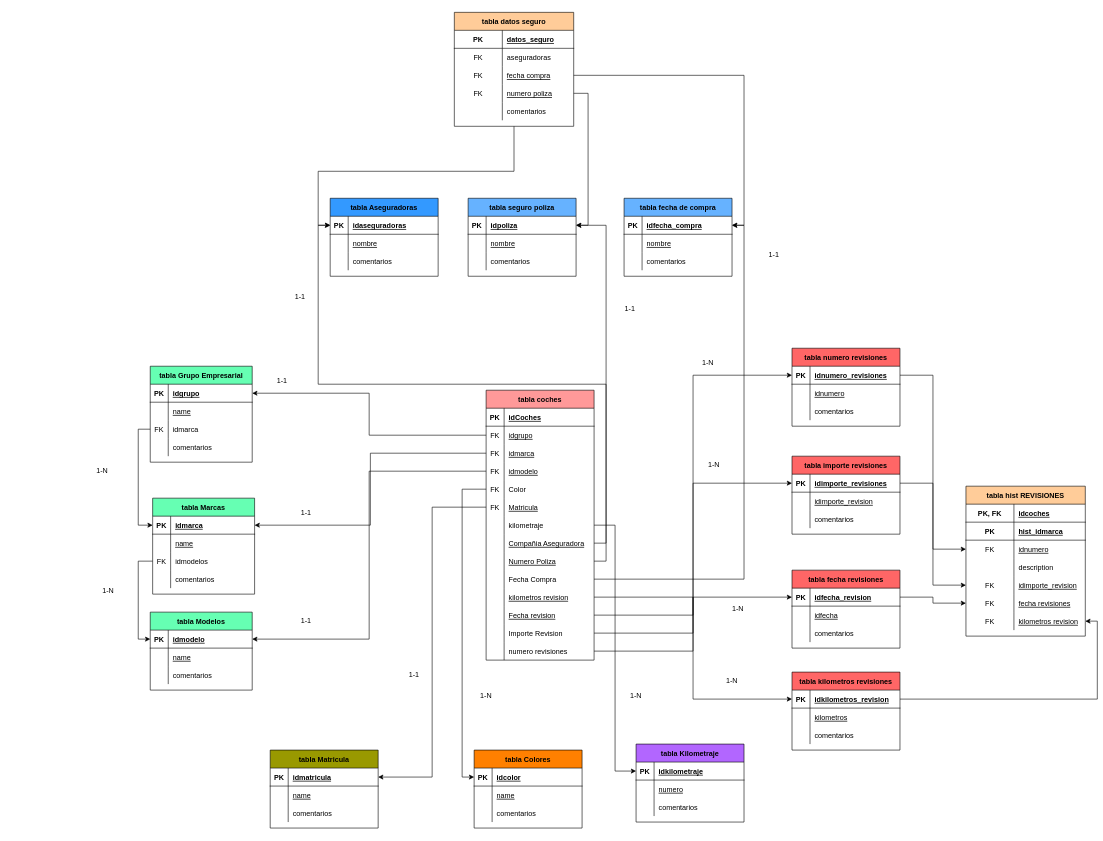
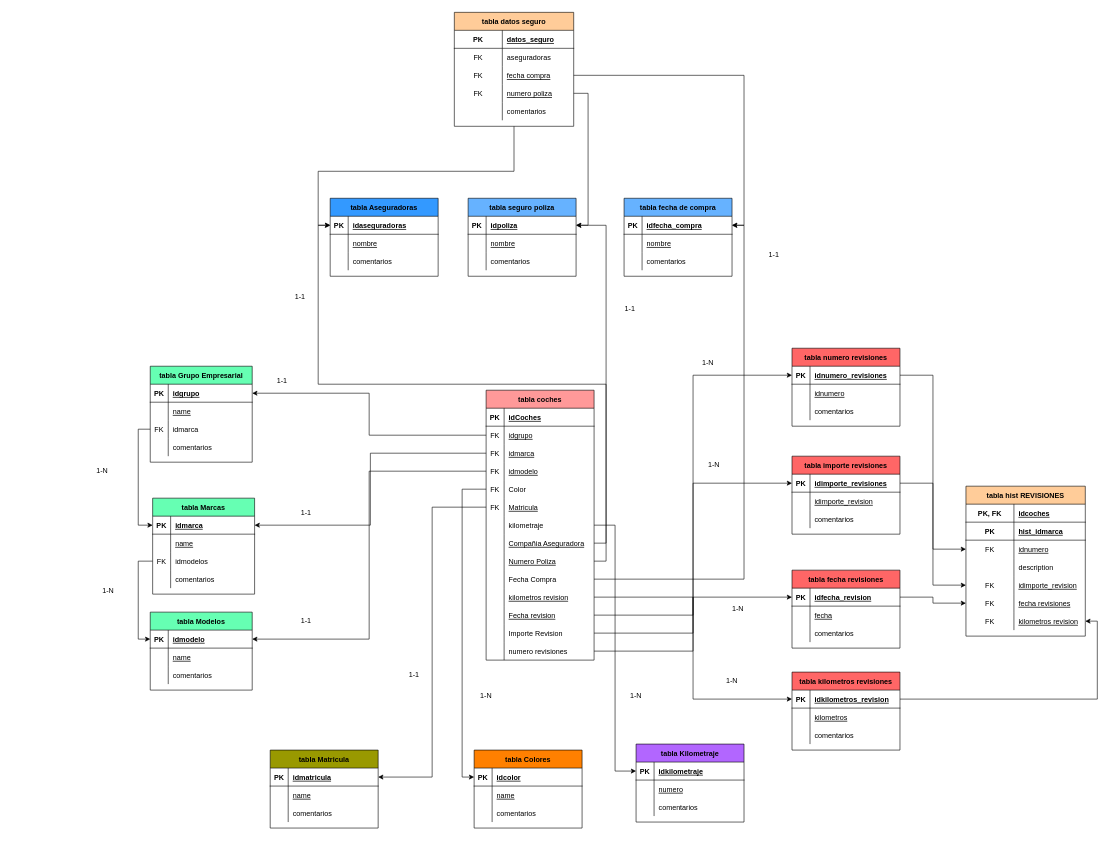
(828, 616) -> (825, 616)
